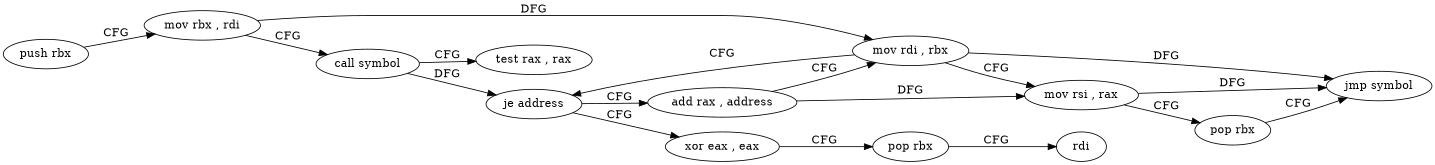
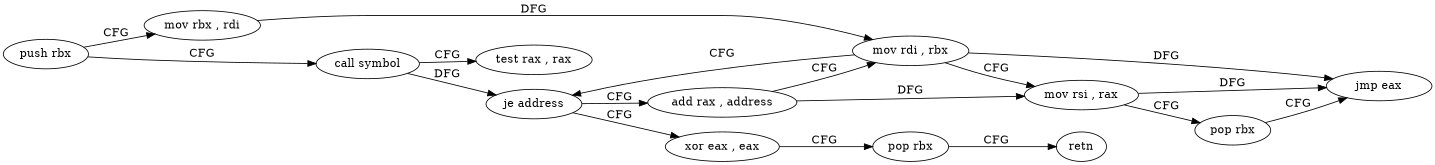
(282, 44) -> (198, 62)
(1379, 86) -> (1379, 86)
(1081, 147) -> (1081, 147)
